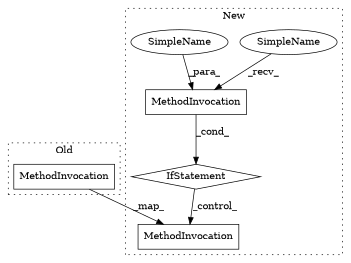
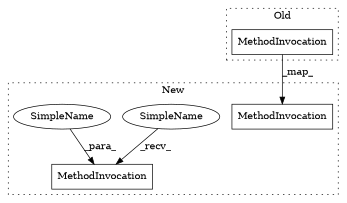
(196, 177) -> none
